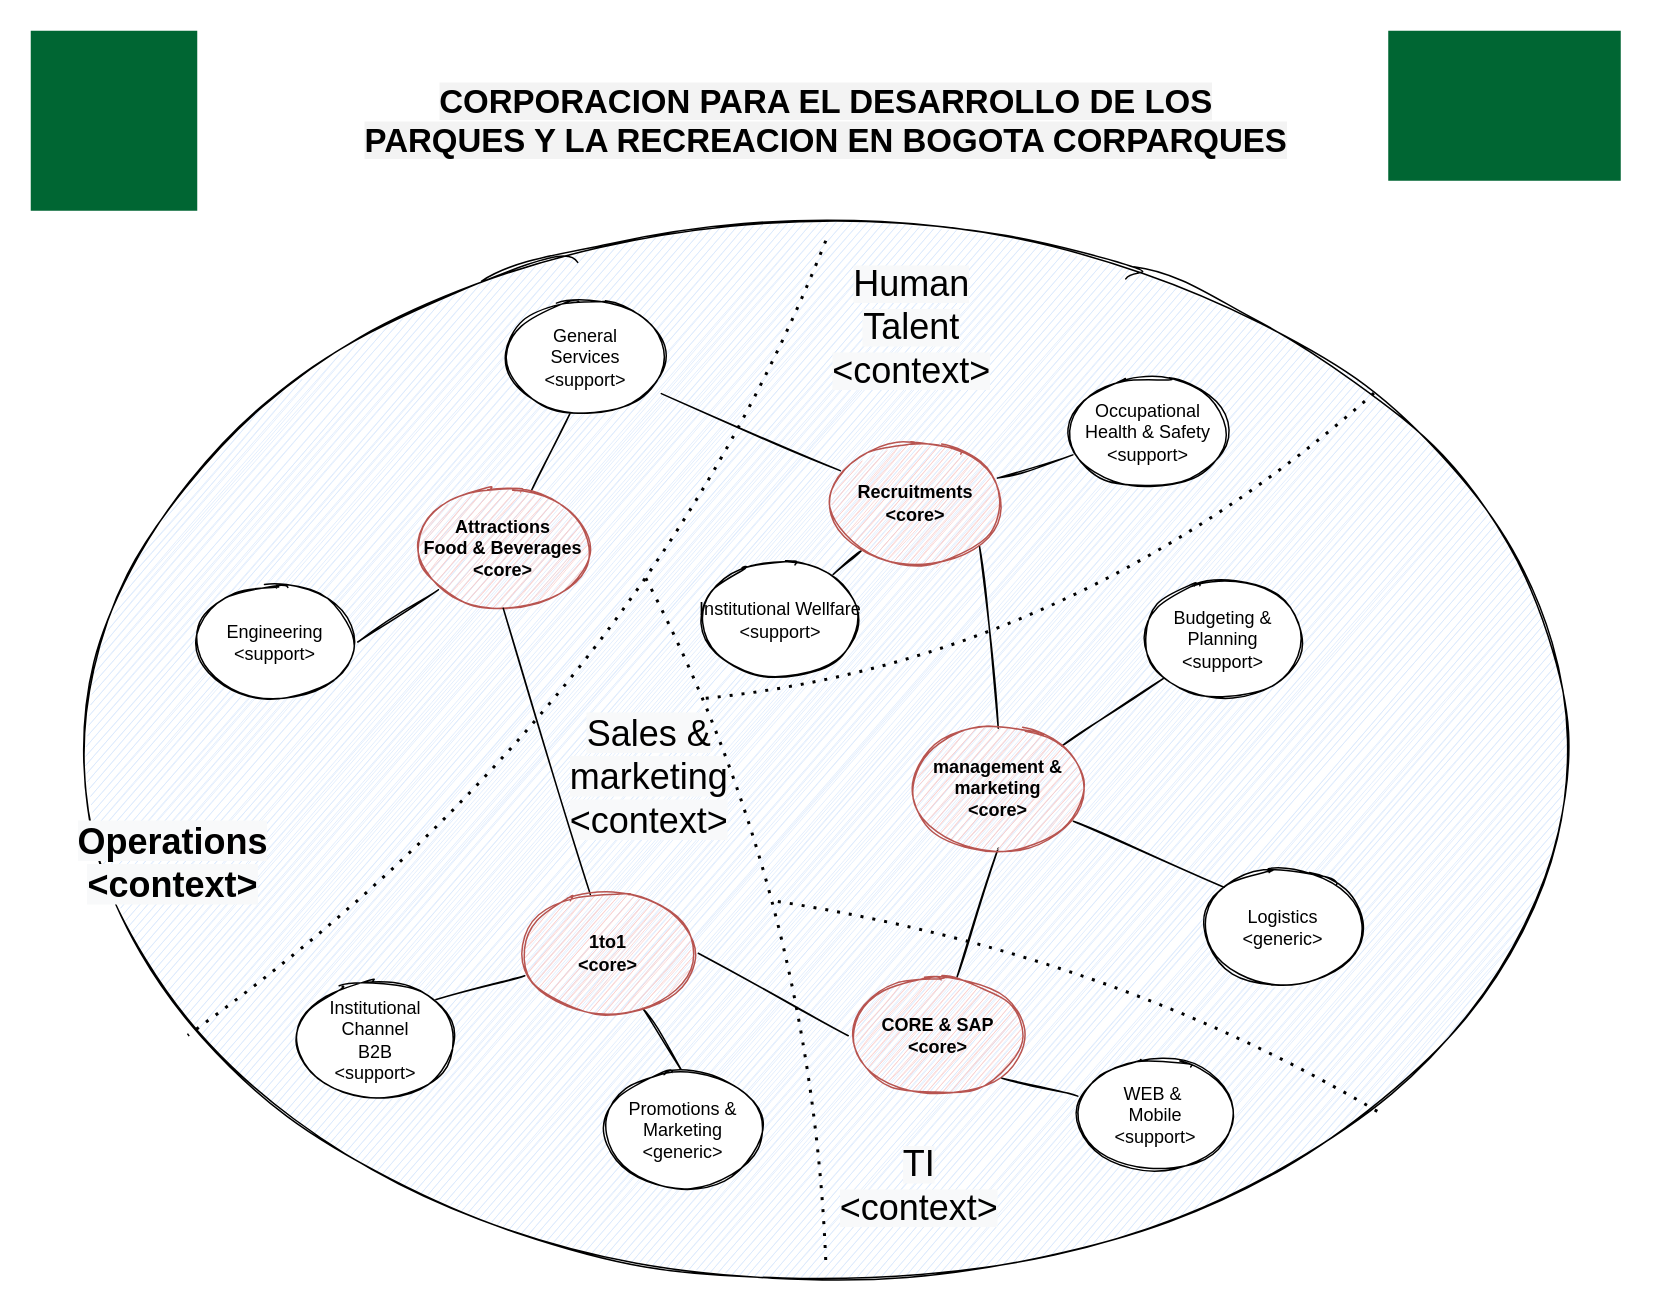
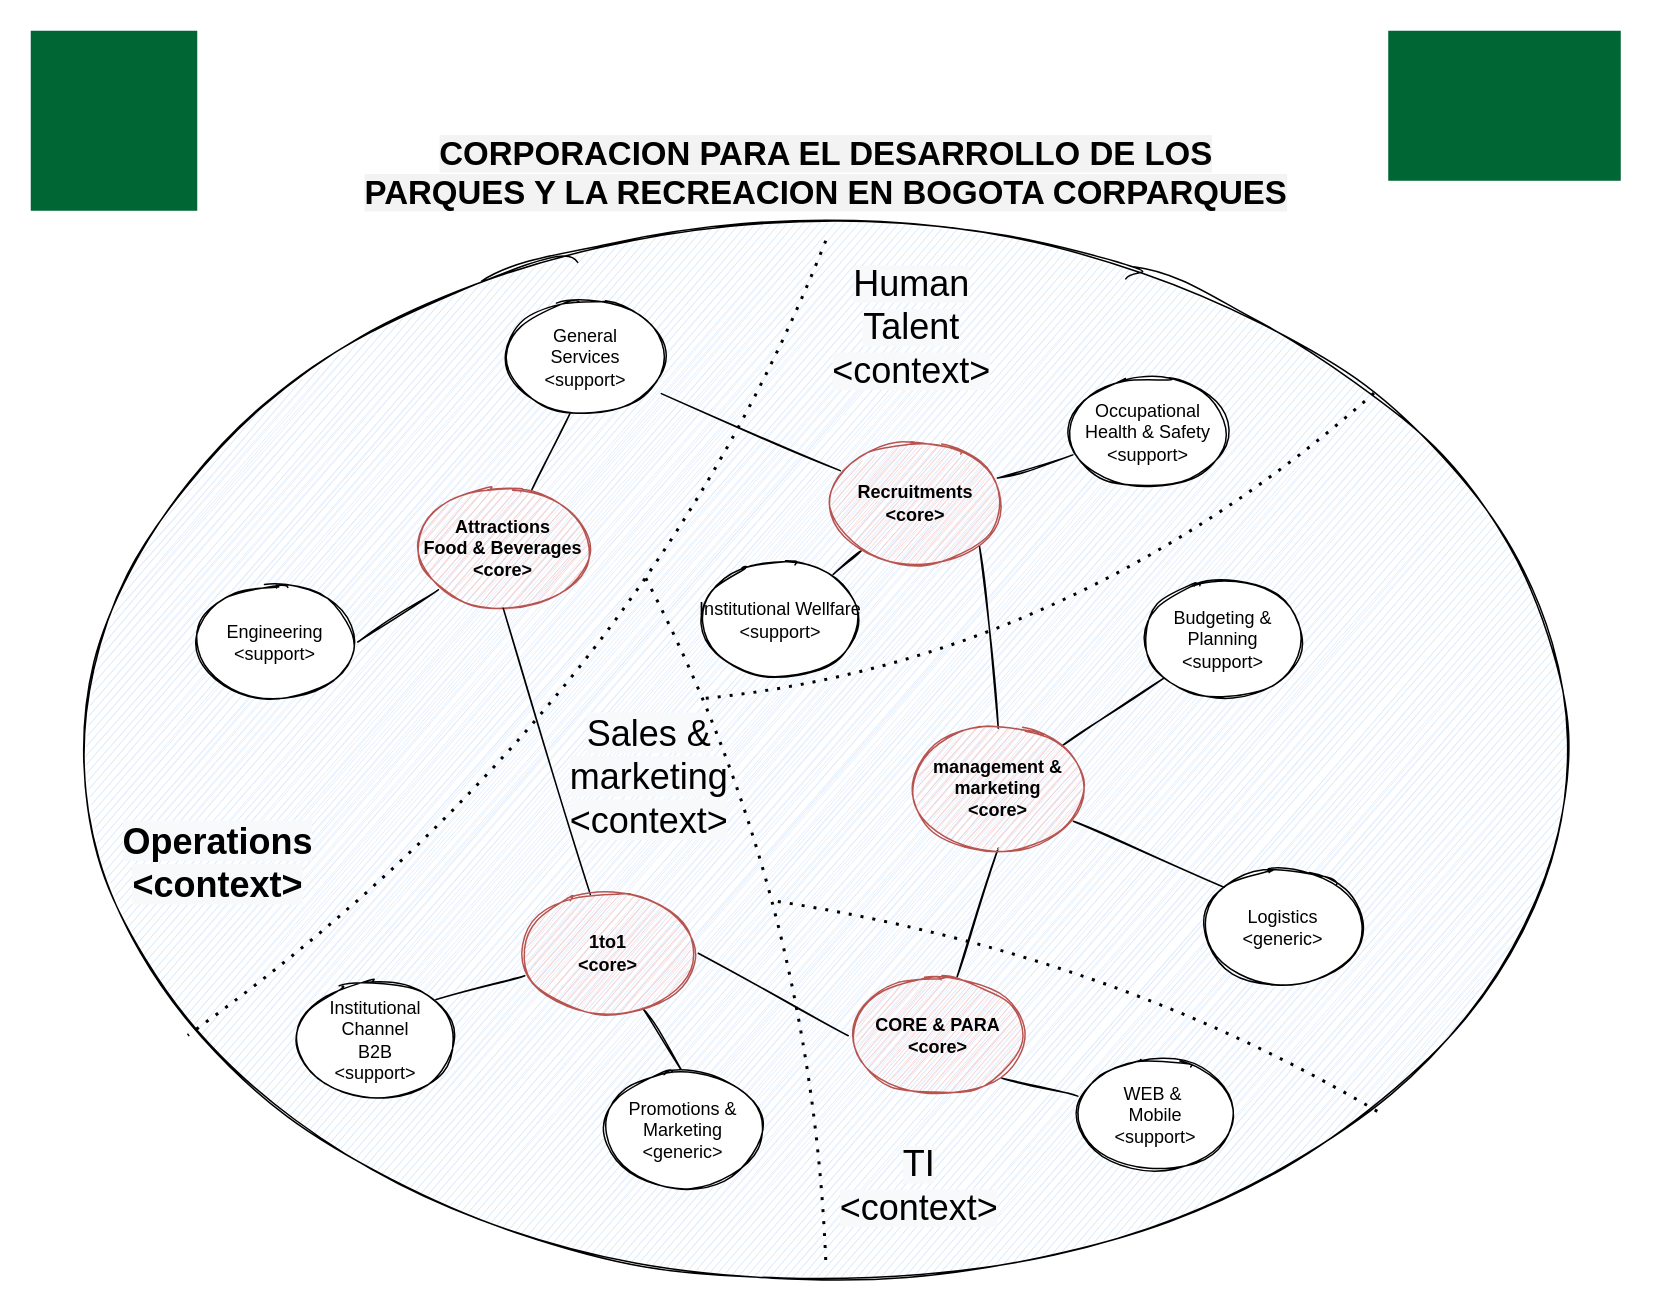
(827, 121) -> (827, 173)
(173, 863) -> (218, 863)
(938, 1036) -> (938, 1036)
